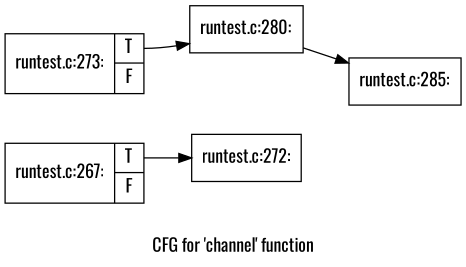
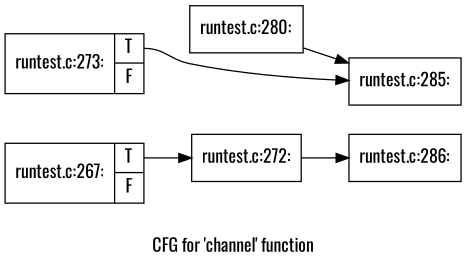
(160, 48) -> (238, 72)
none -> (405, 158)
